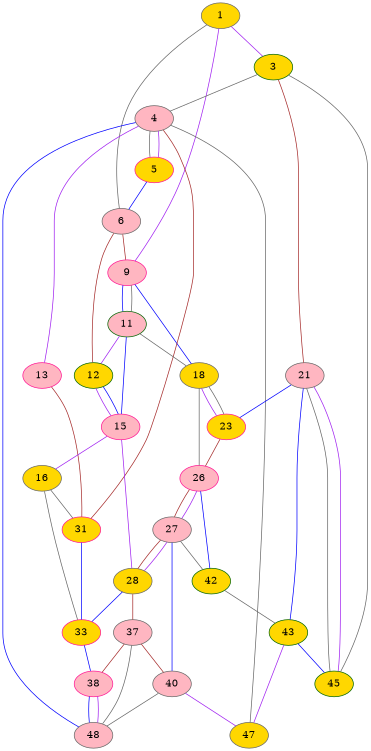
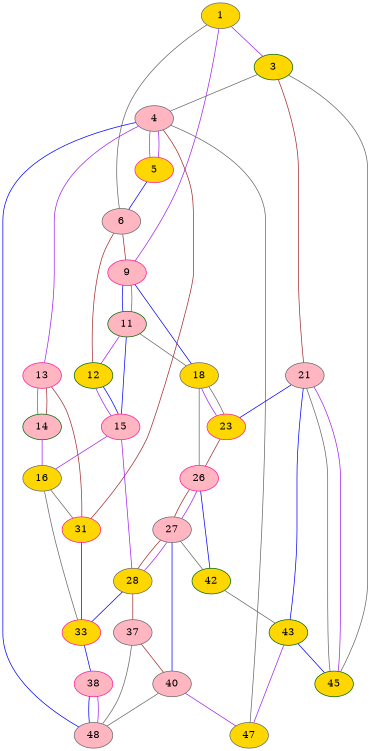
none -> (42, 427)
(113, 658) -> none
